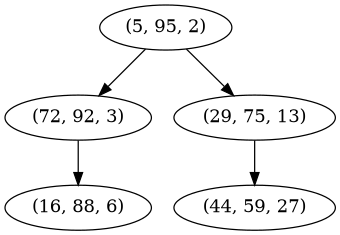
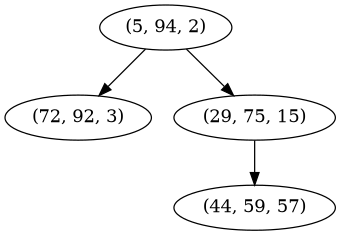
(166, 28) -> (166, 28)
(255, 118) -> (255, 118)
(78, 208) -> none
(255, 208) -> (255, 208)
